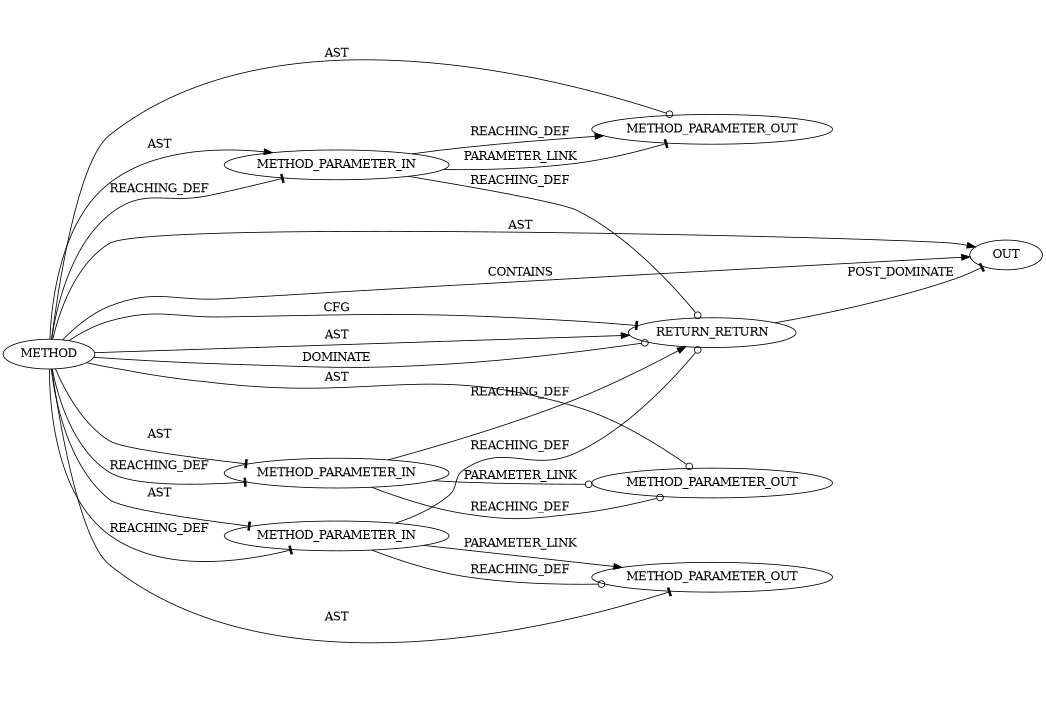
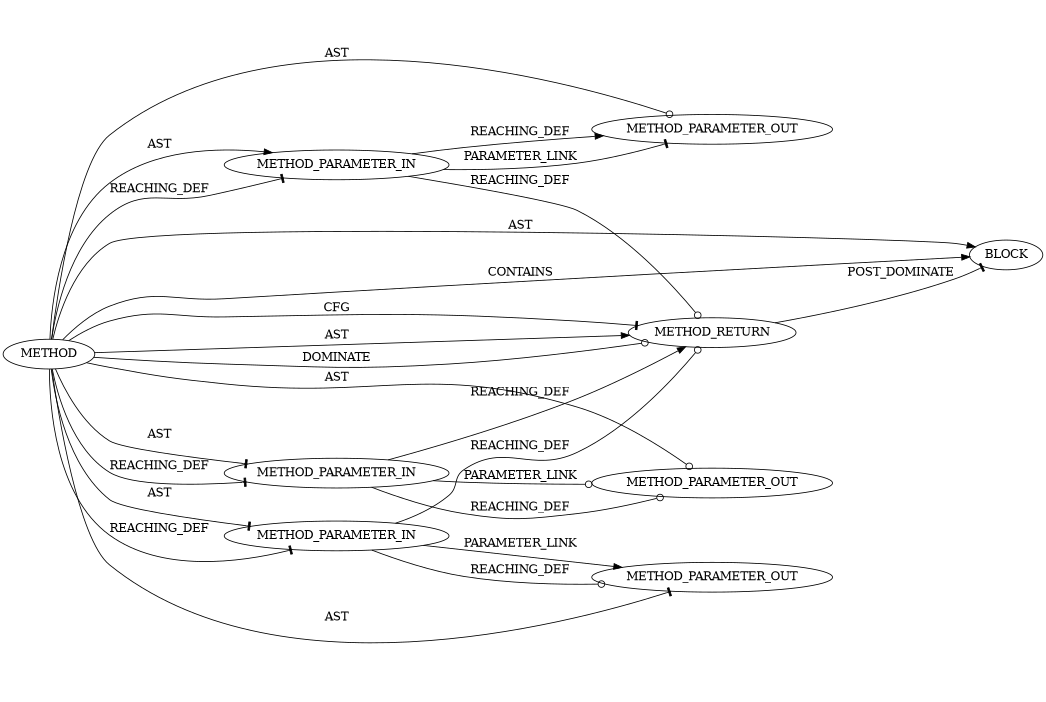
(1006, 255) -> (1006, 255)
(712, 333) -> (712, 333)
